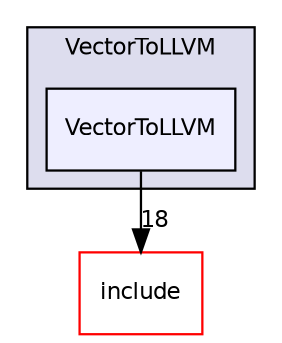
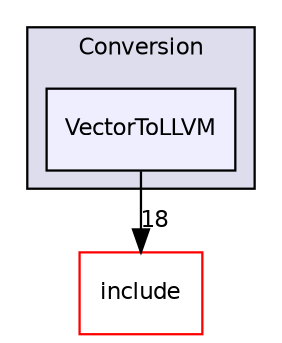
(141, 49) -> (141, 49)
